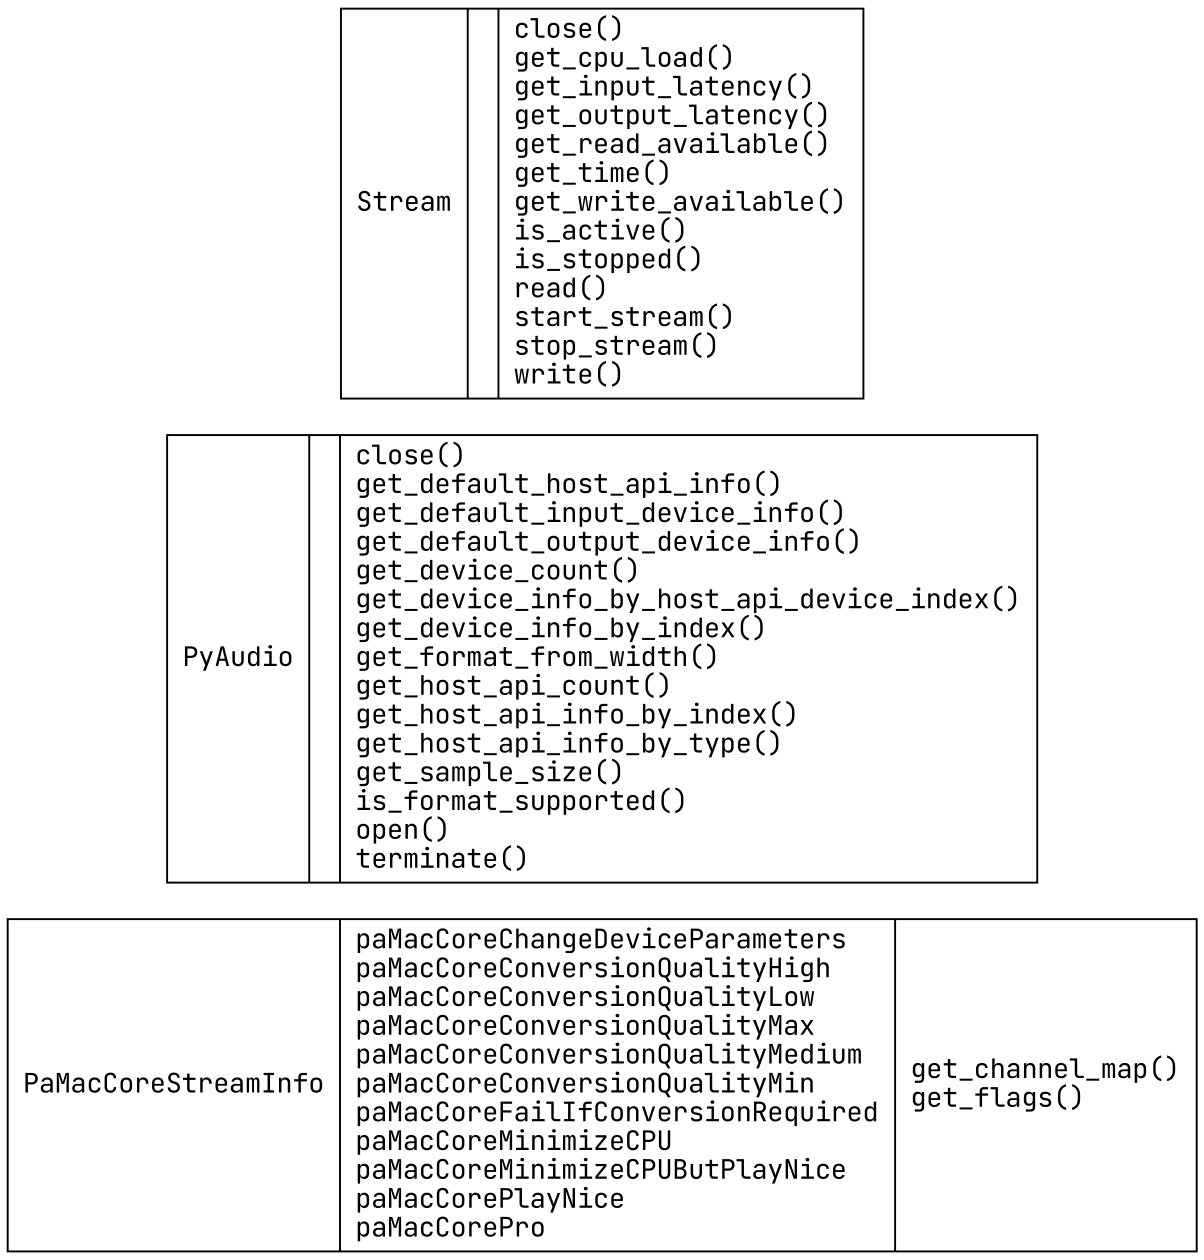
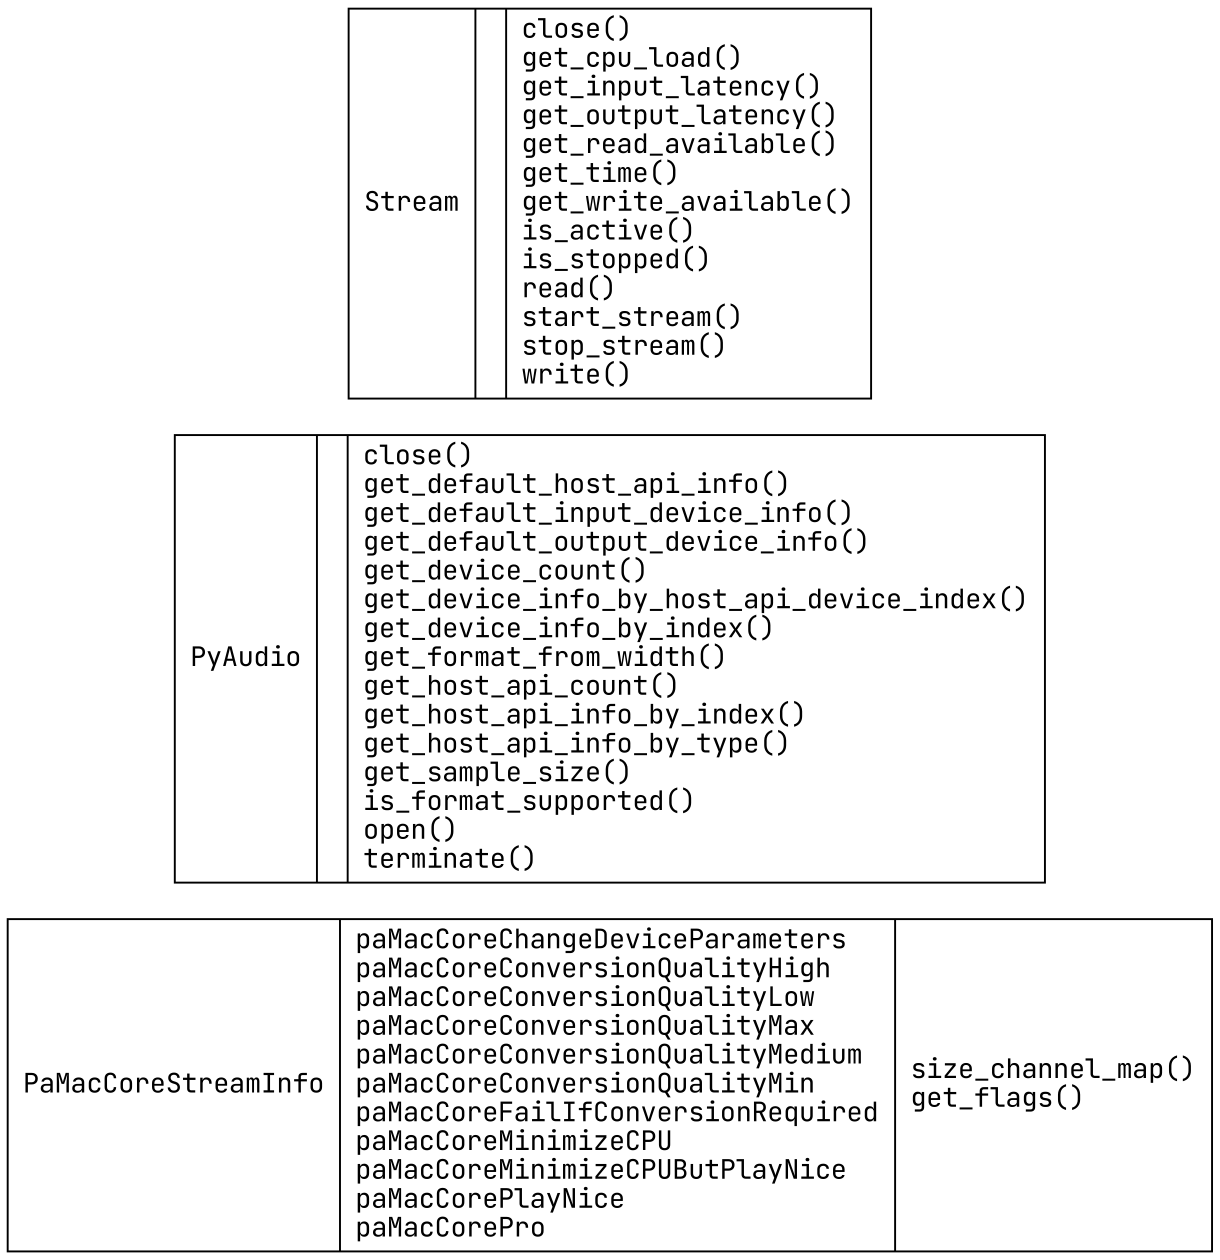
(1046, 1070) -> (1054, 1070)
